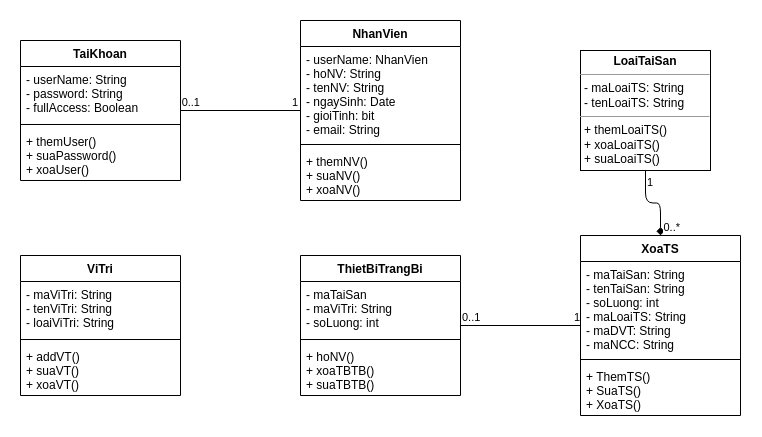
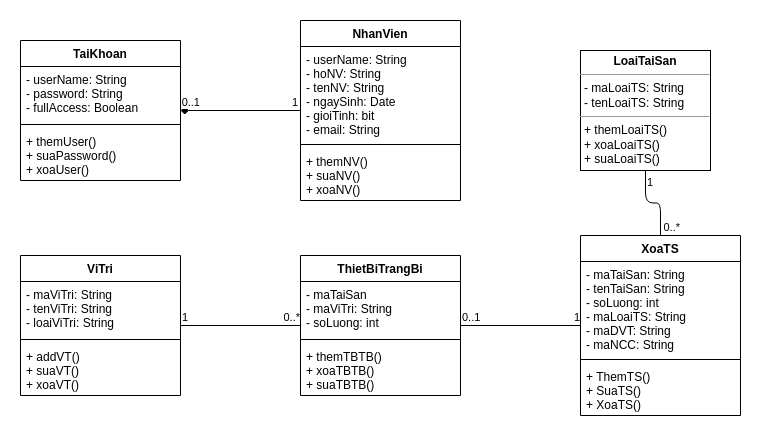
(367, 60) -> (360, 60)
(185, 111) -> (189, 111)
(661, 227) -> (661, 229)
none -> (241, 326)
(331, 357) -> (345, 357)
